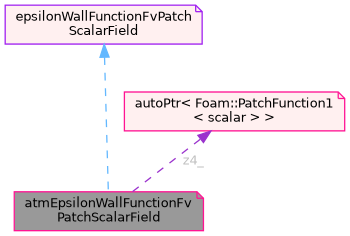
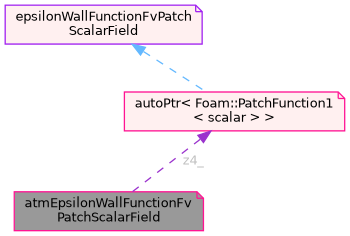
(106, 124) -> (175, 72)
